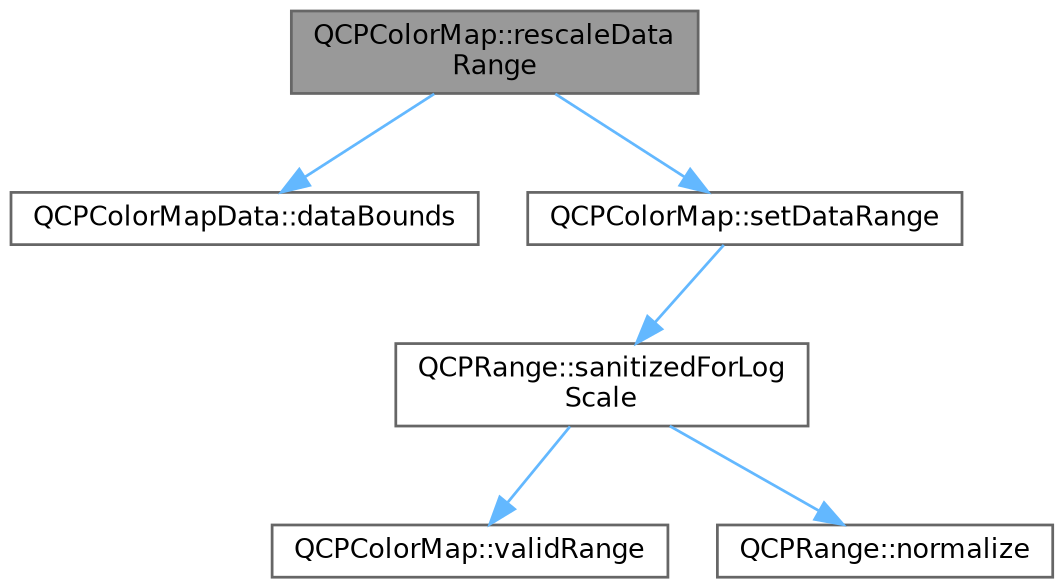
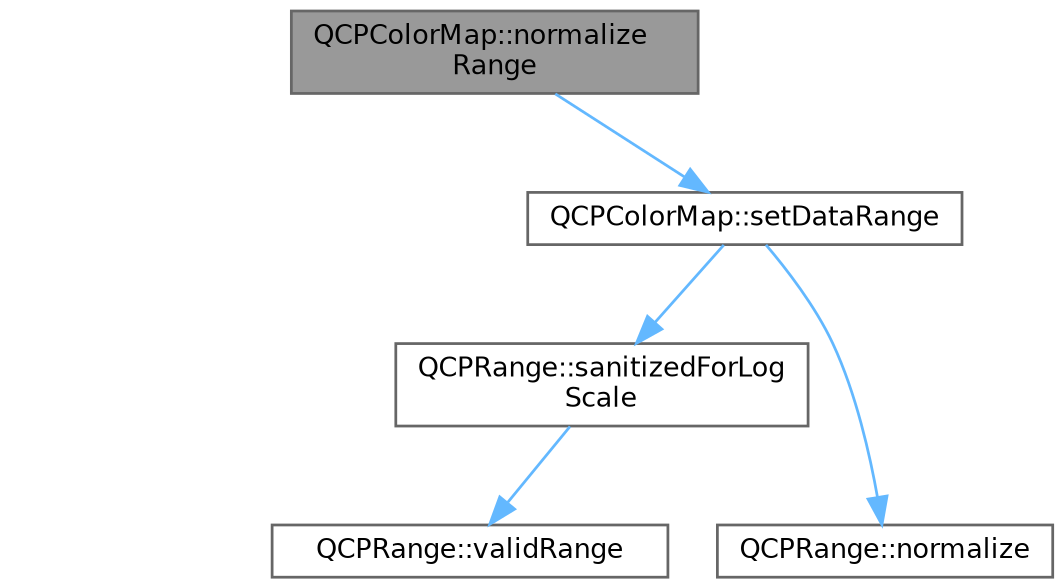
(495, 52) -> (495, 52)
(245, 219) -> none
(744, 468) -> (841, 362)
(470, 551) -> (470, 551)
